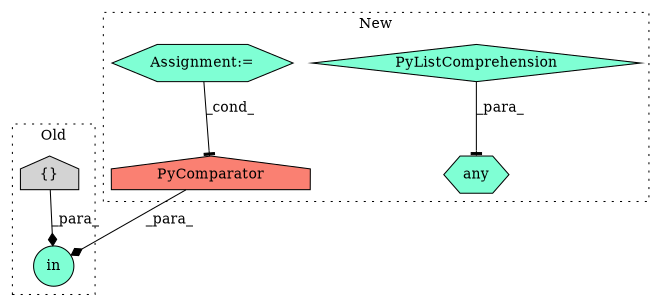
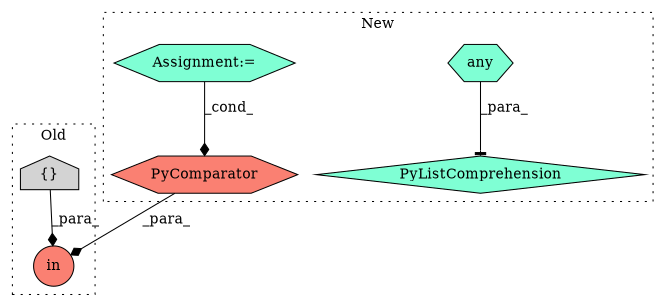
(206, 116) -> (205, 112)
(476, 116) -> (481, 116)
(211, 175) -> (205, 175)
(54, 266) -> (54, 266)
